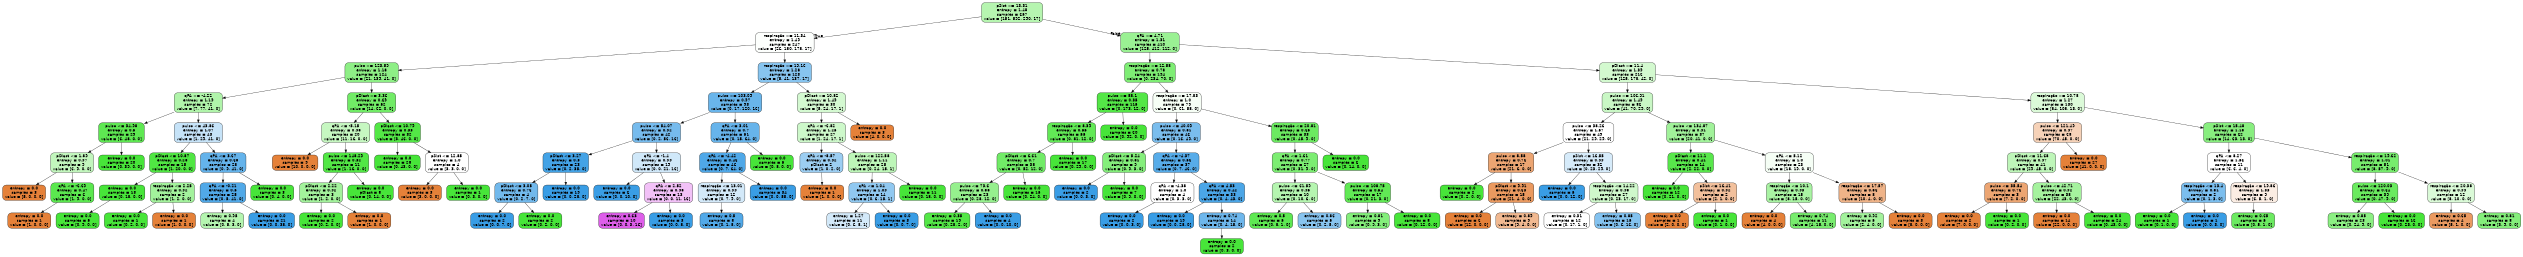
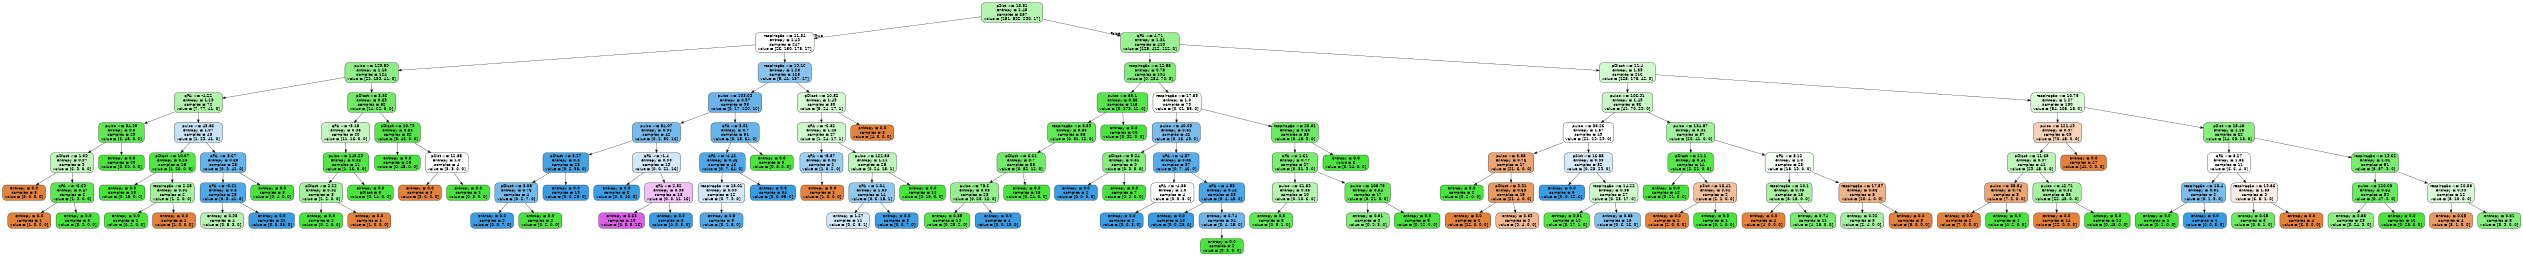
(295, 163) -> none
(821, 163) -> (821, 163)
(1073, 163) -> none
(1346, 163) -> (1346, 163)
(101, 206) -> (75, 206)
(1222, 221) -> (1222, 221)
(1320, 221) -> none
(1567, 221) -> (1567, 221)
none -> (2301, 221)
